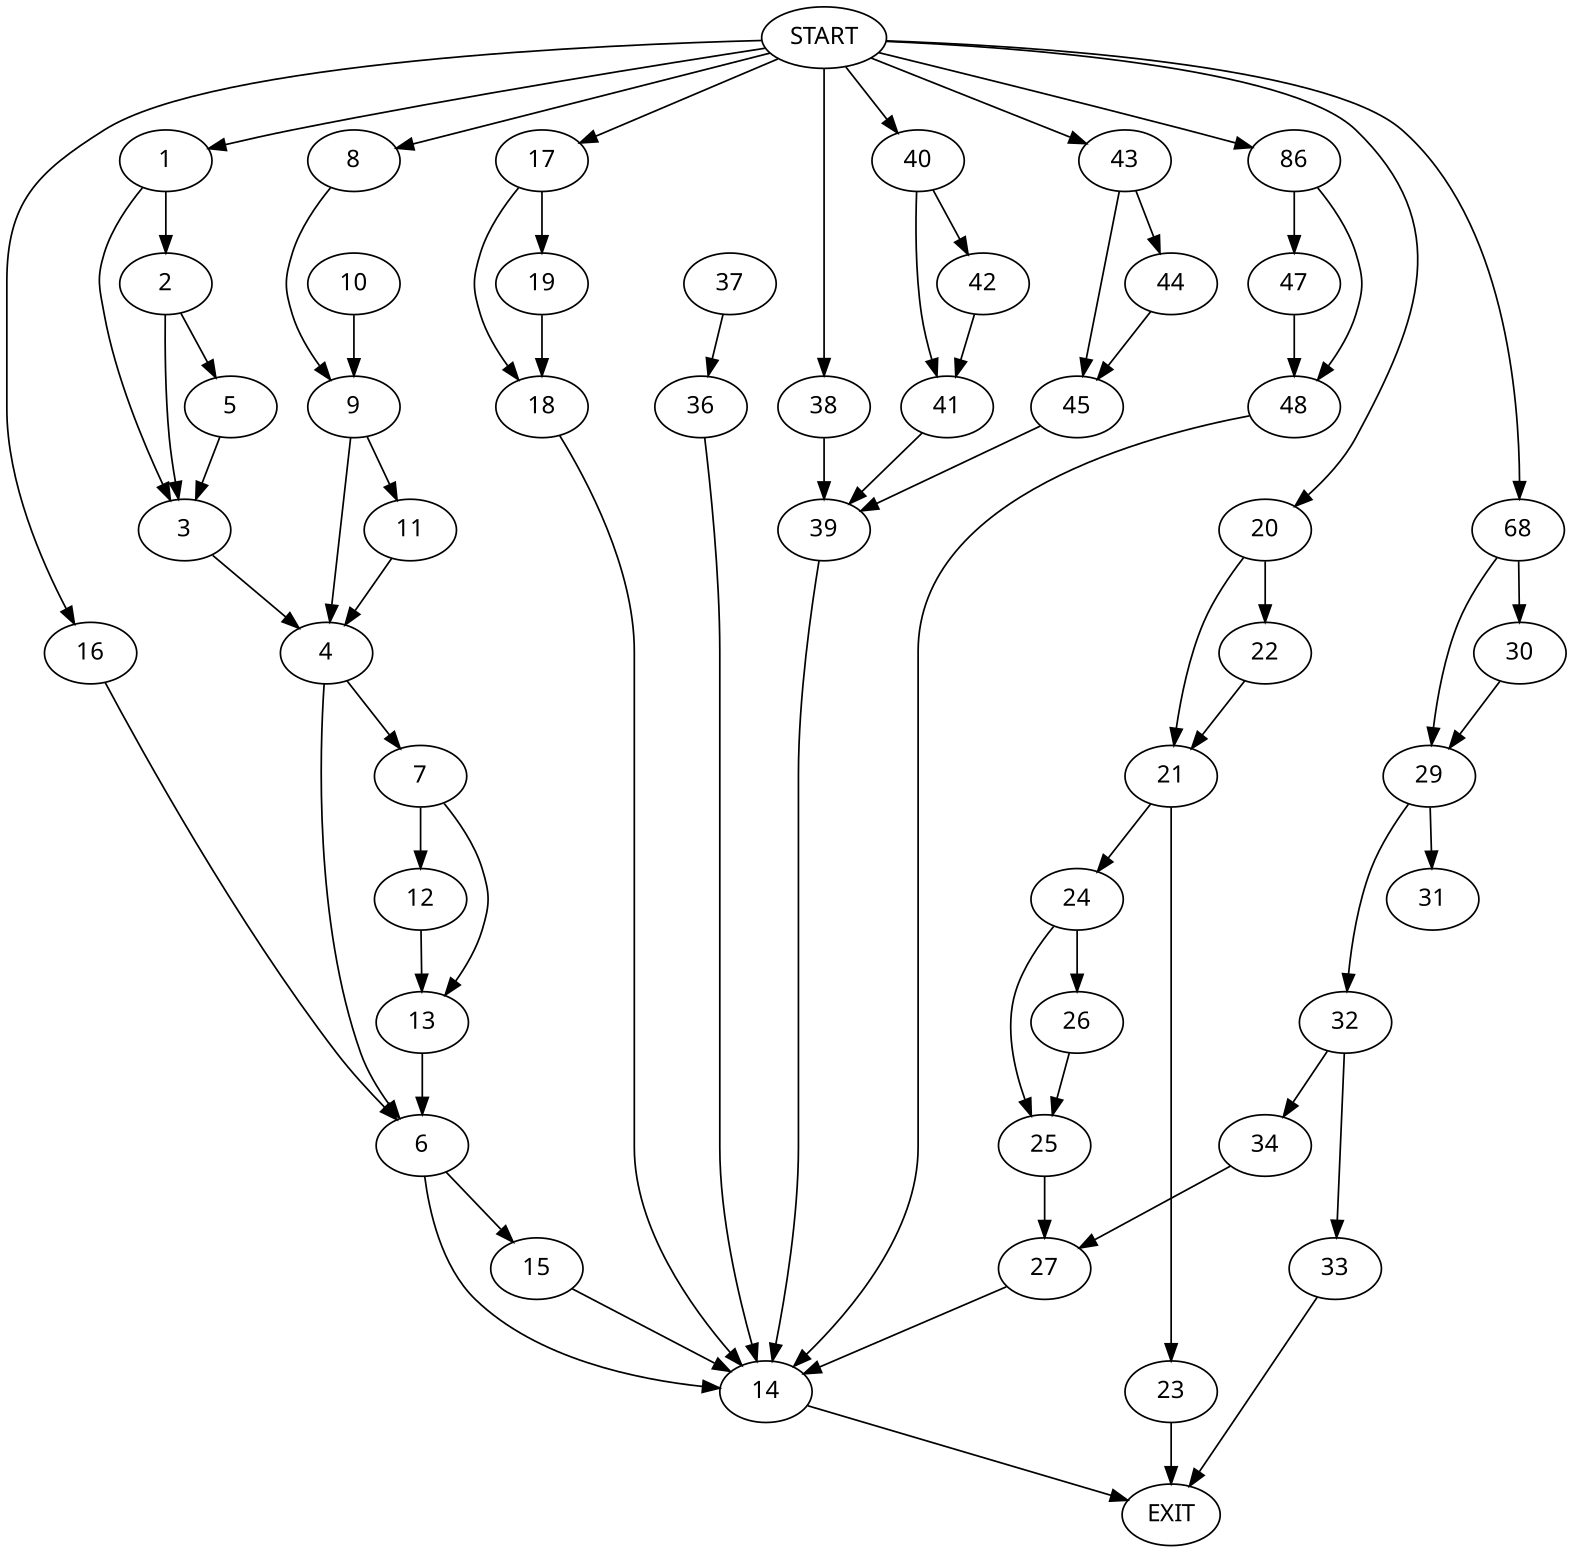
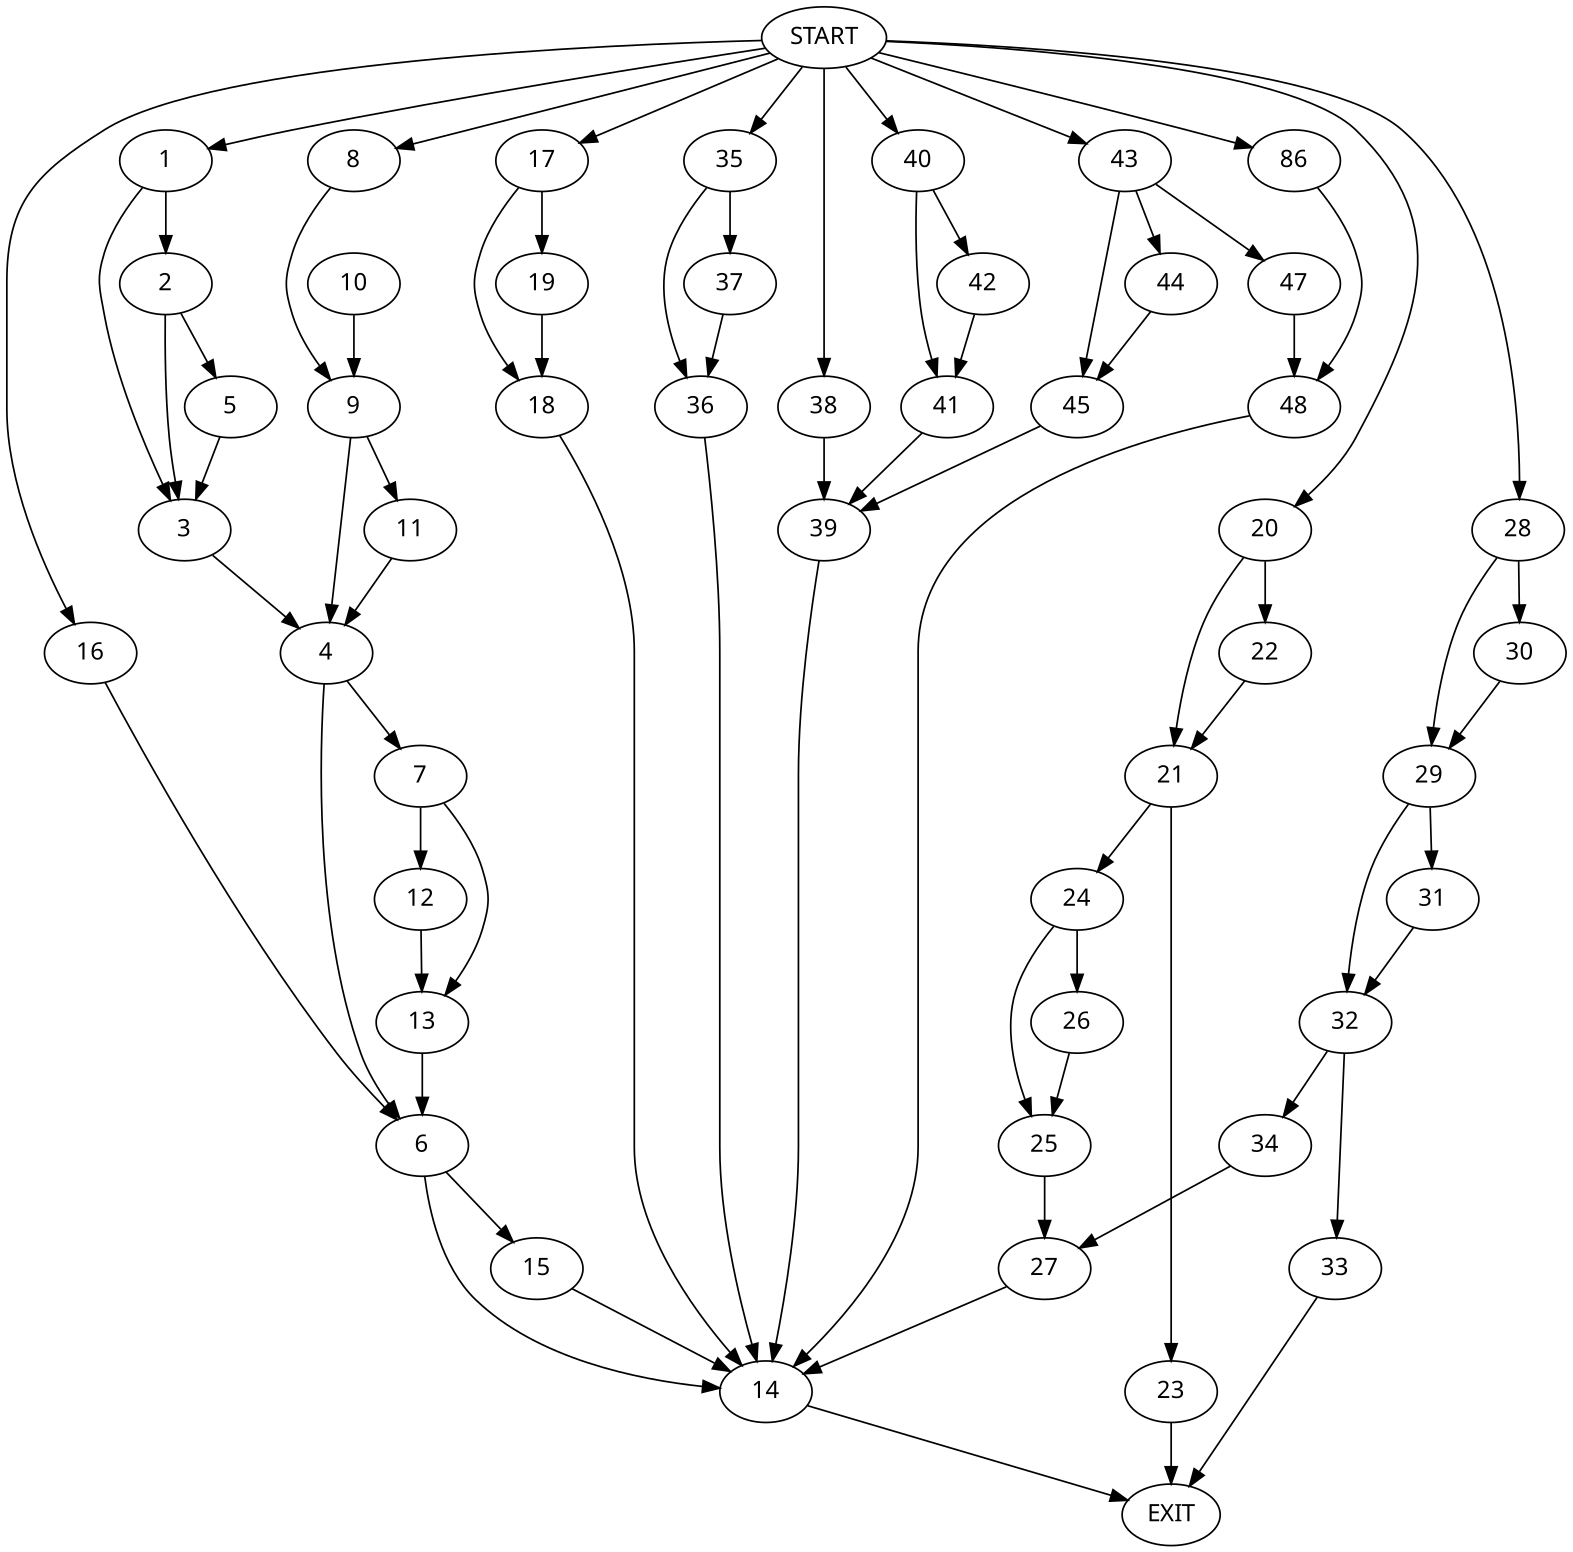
none -> (730, 161)
(1294, 214) -> (1202, 217)
(1518, 530) -> (1518, 530)
none -> (1394, 954)
